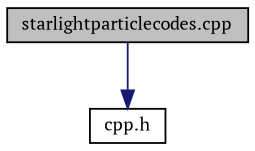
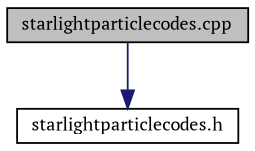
(128, 126) -> (128, 126)
